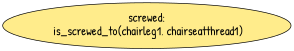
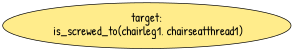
(147, 26) -> (147, 26)
